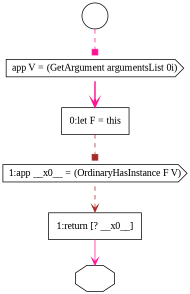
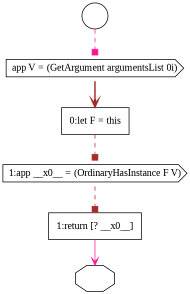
(95, 90) -> (95, 90)
(95, 196) -> (95, 196)
